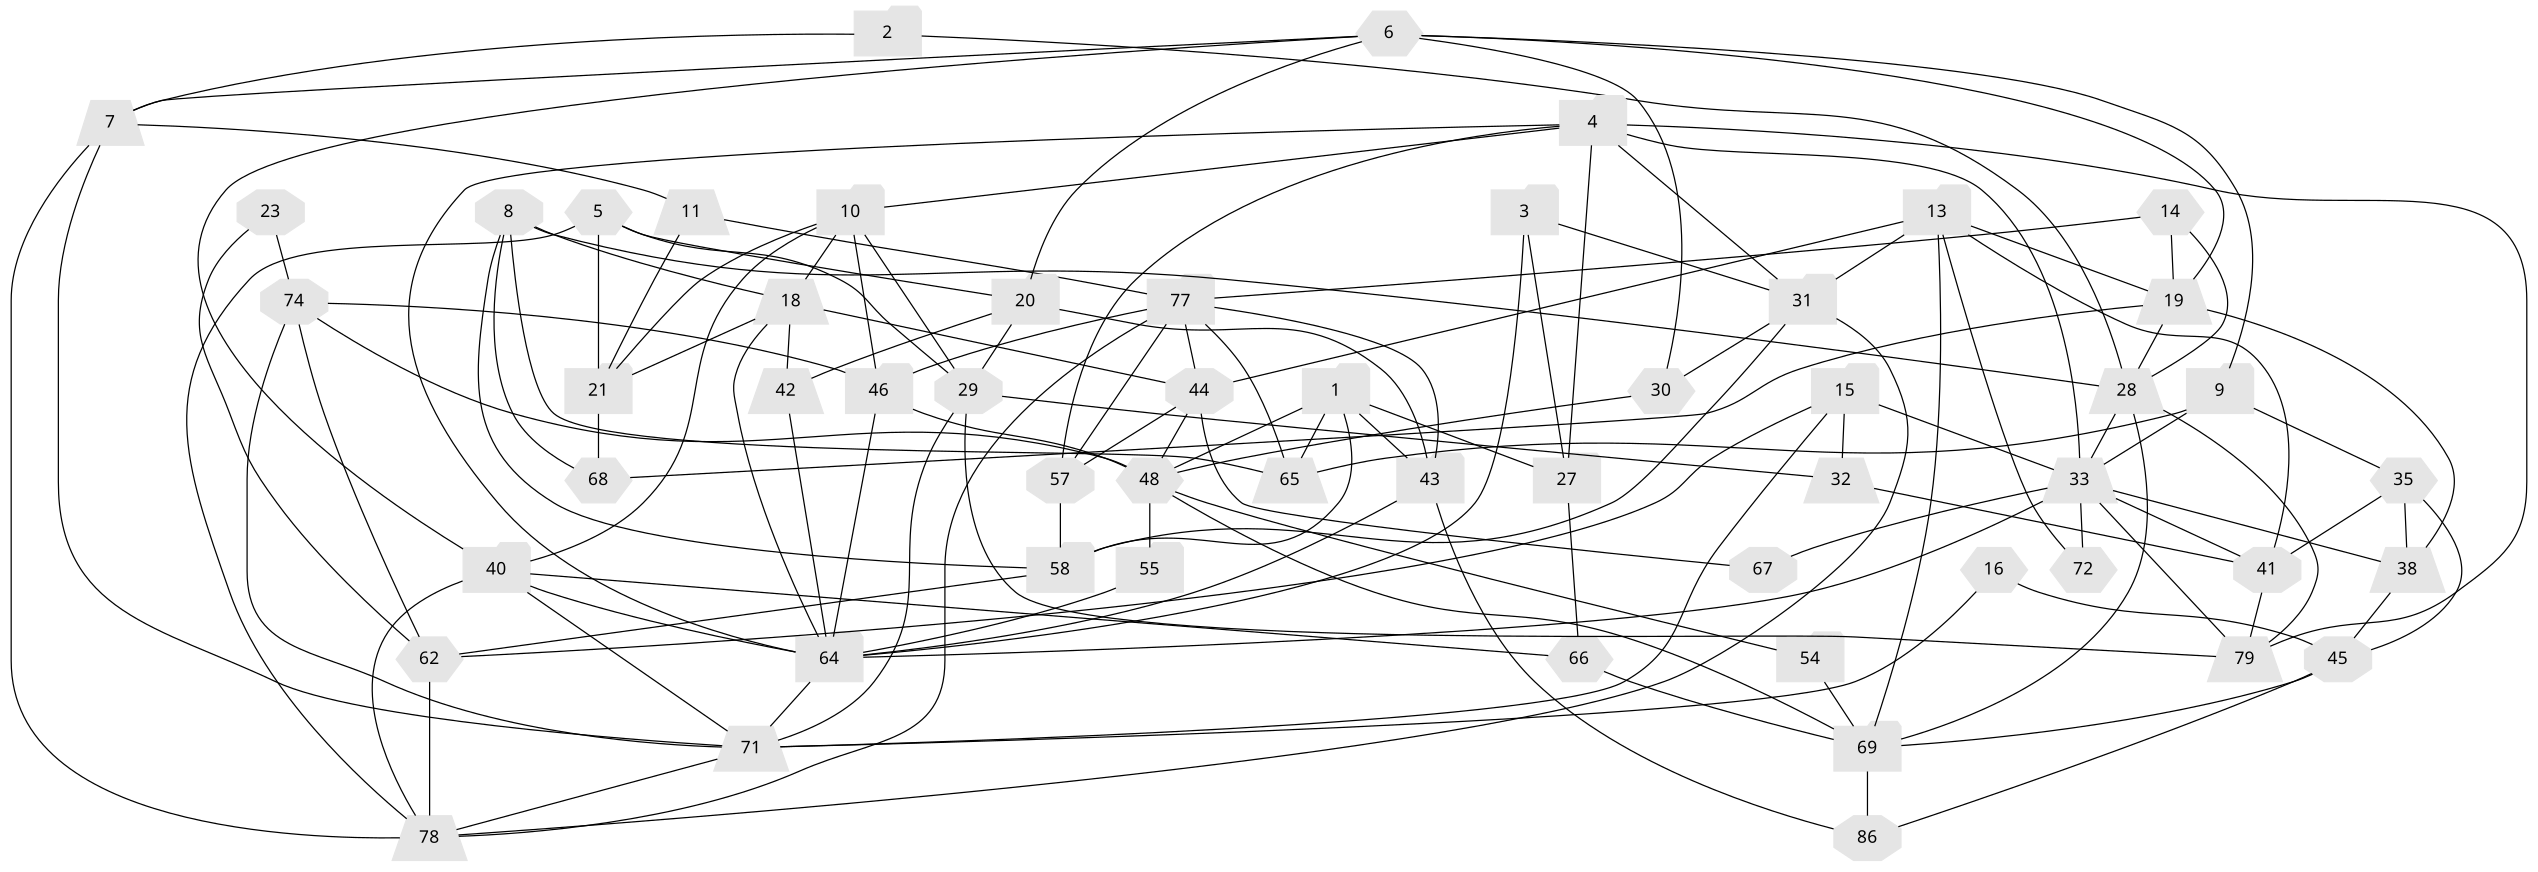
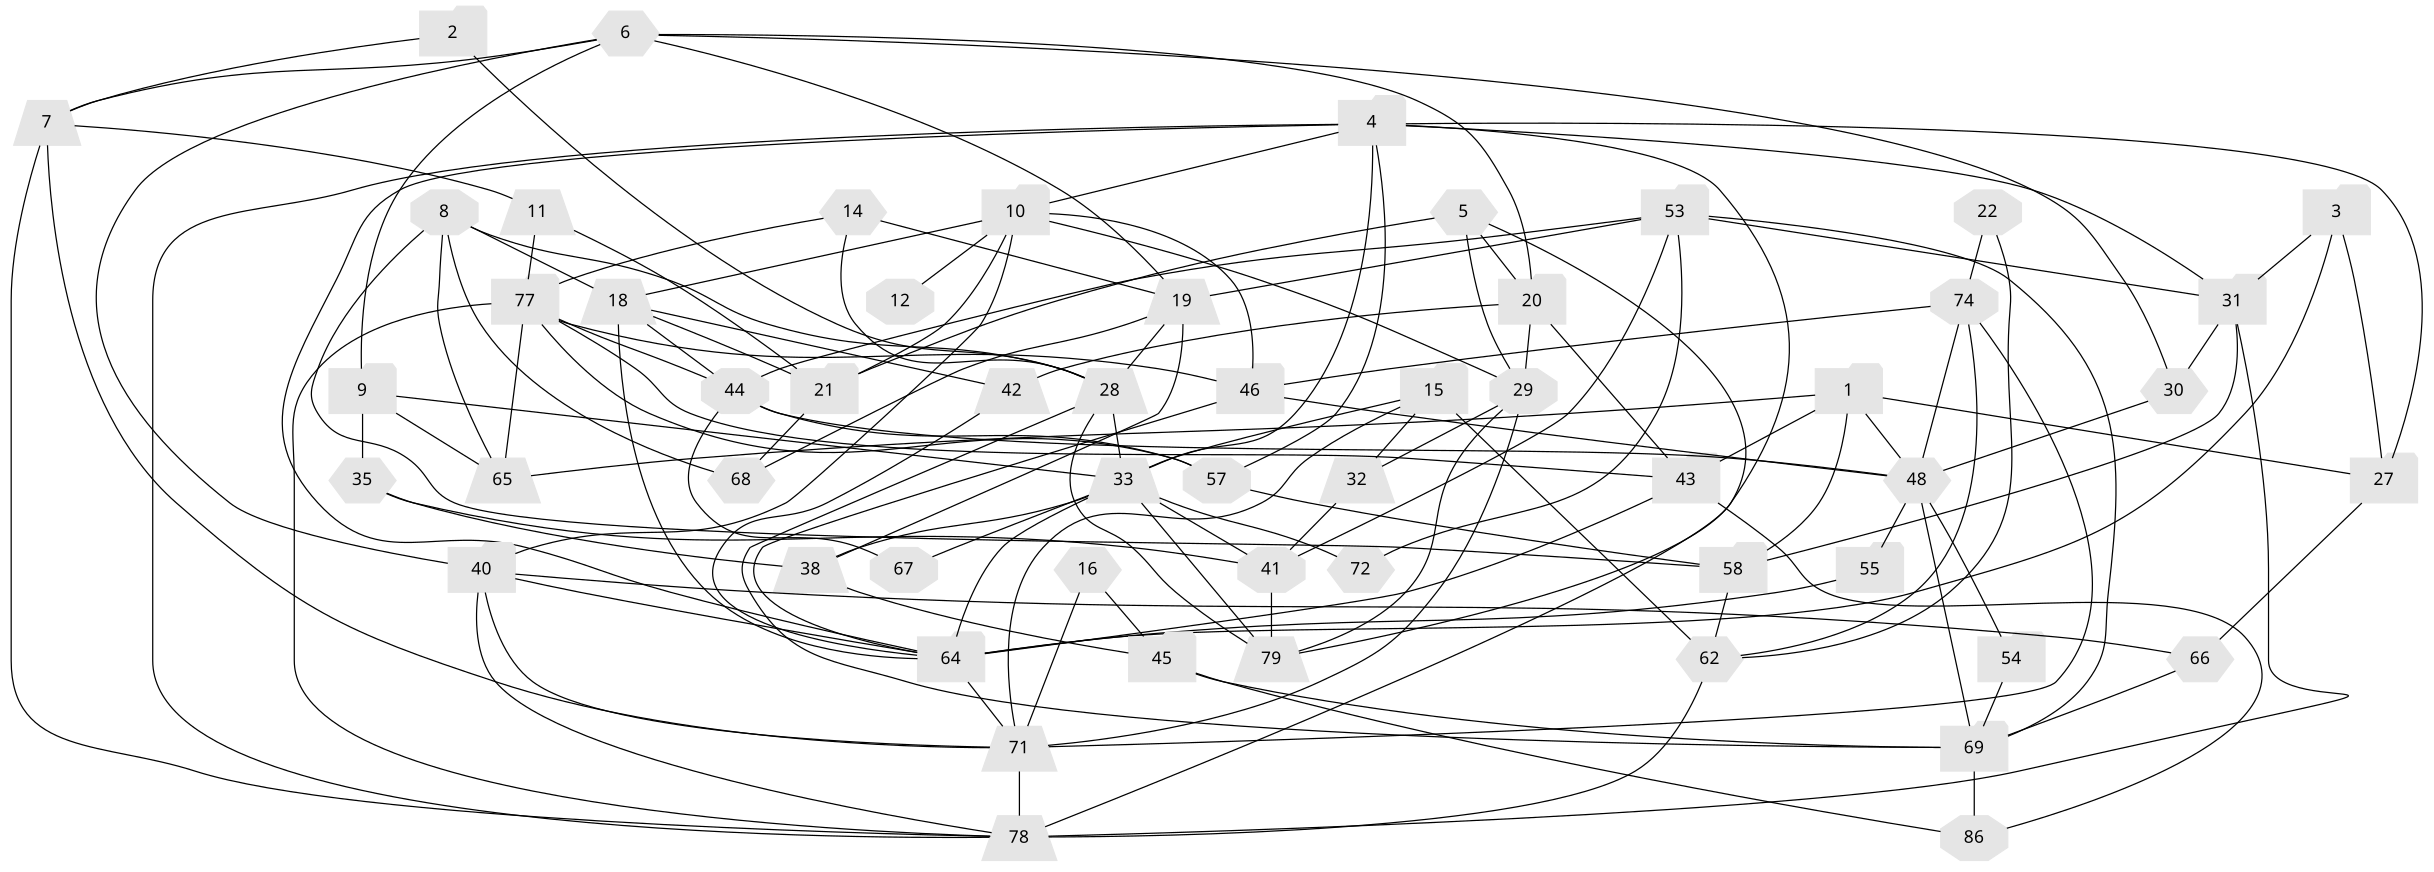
(271, 212) -> (1988, 212)
(1937, 212) -> (1675, 212)
none -> (900, 302)
none -> (153, 305)
(2461, 577) -> none
(2338, 659) -> (1162, 659)
